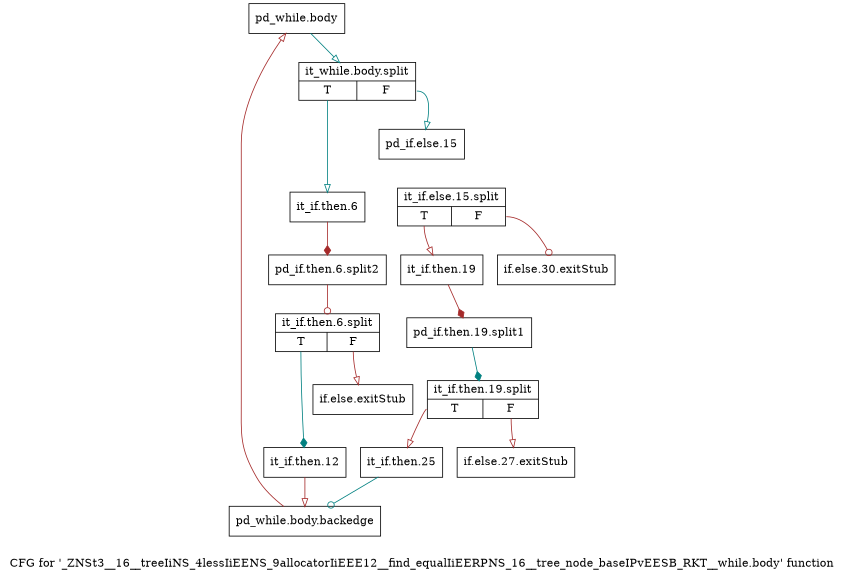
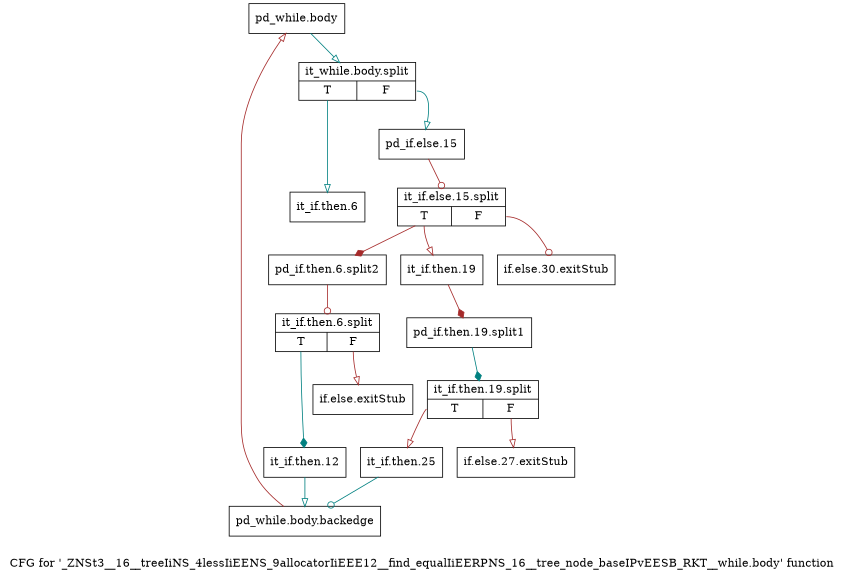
none -> (434, 171)
(327, 234) -> (390, 238)
(305, 488) -> (305, 488)
